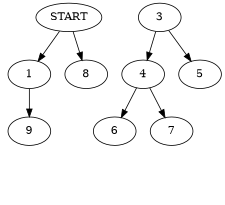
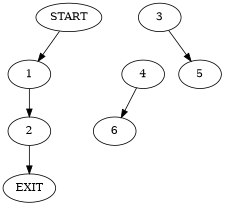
(153, 42) -> none
(86, 74) -> none
(29, 131) -> (29, 131)
(172, 131) -> none
none -> (29, 188)
